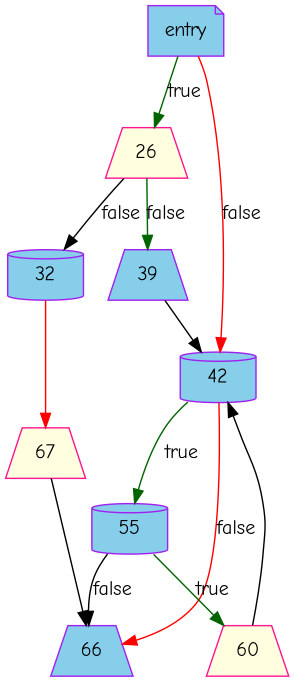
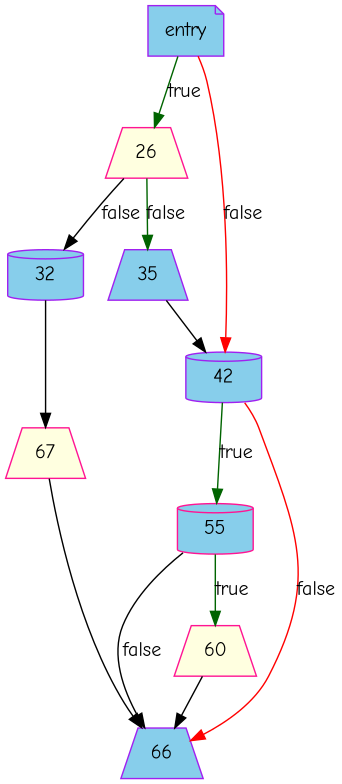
(148, 275) -> (148, 275)
(46, 357) -> (46, 357)
(265, 518) -> (192, 696)
(130, 529) -> (215, 529)
